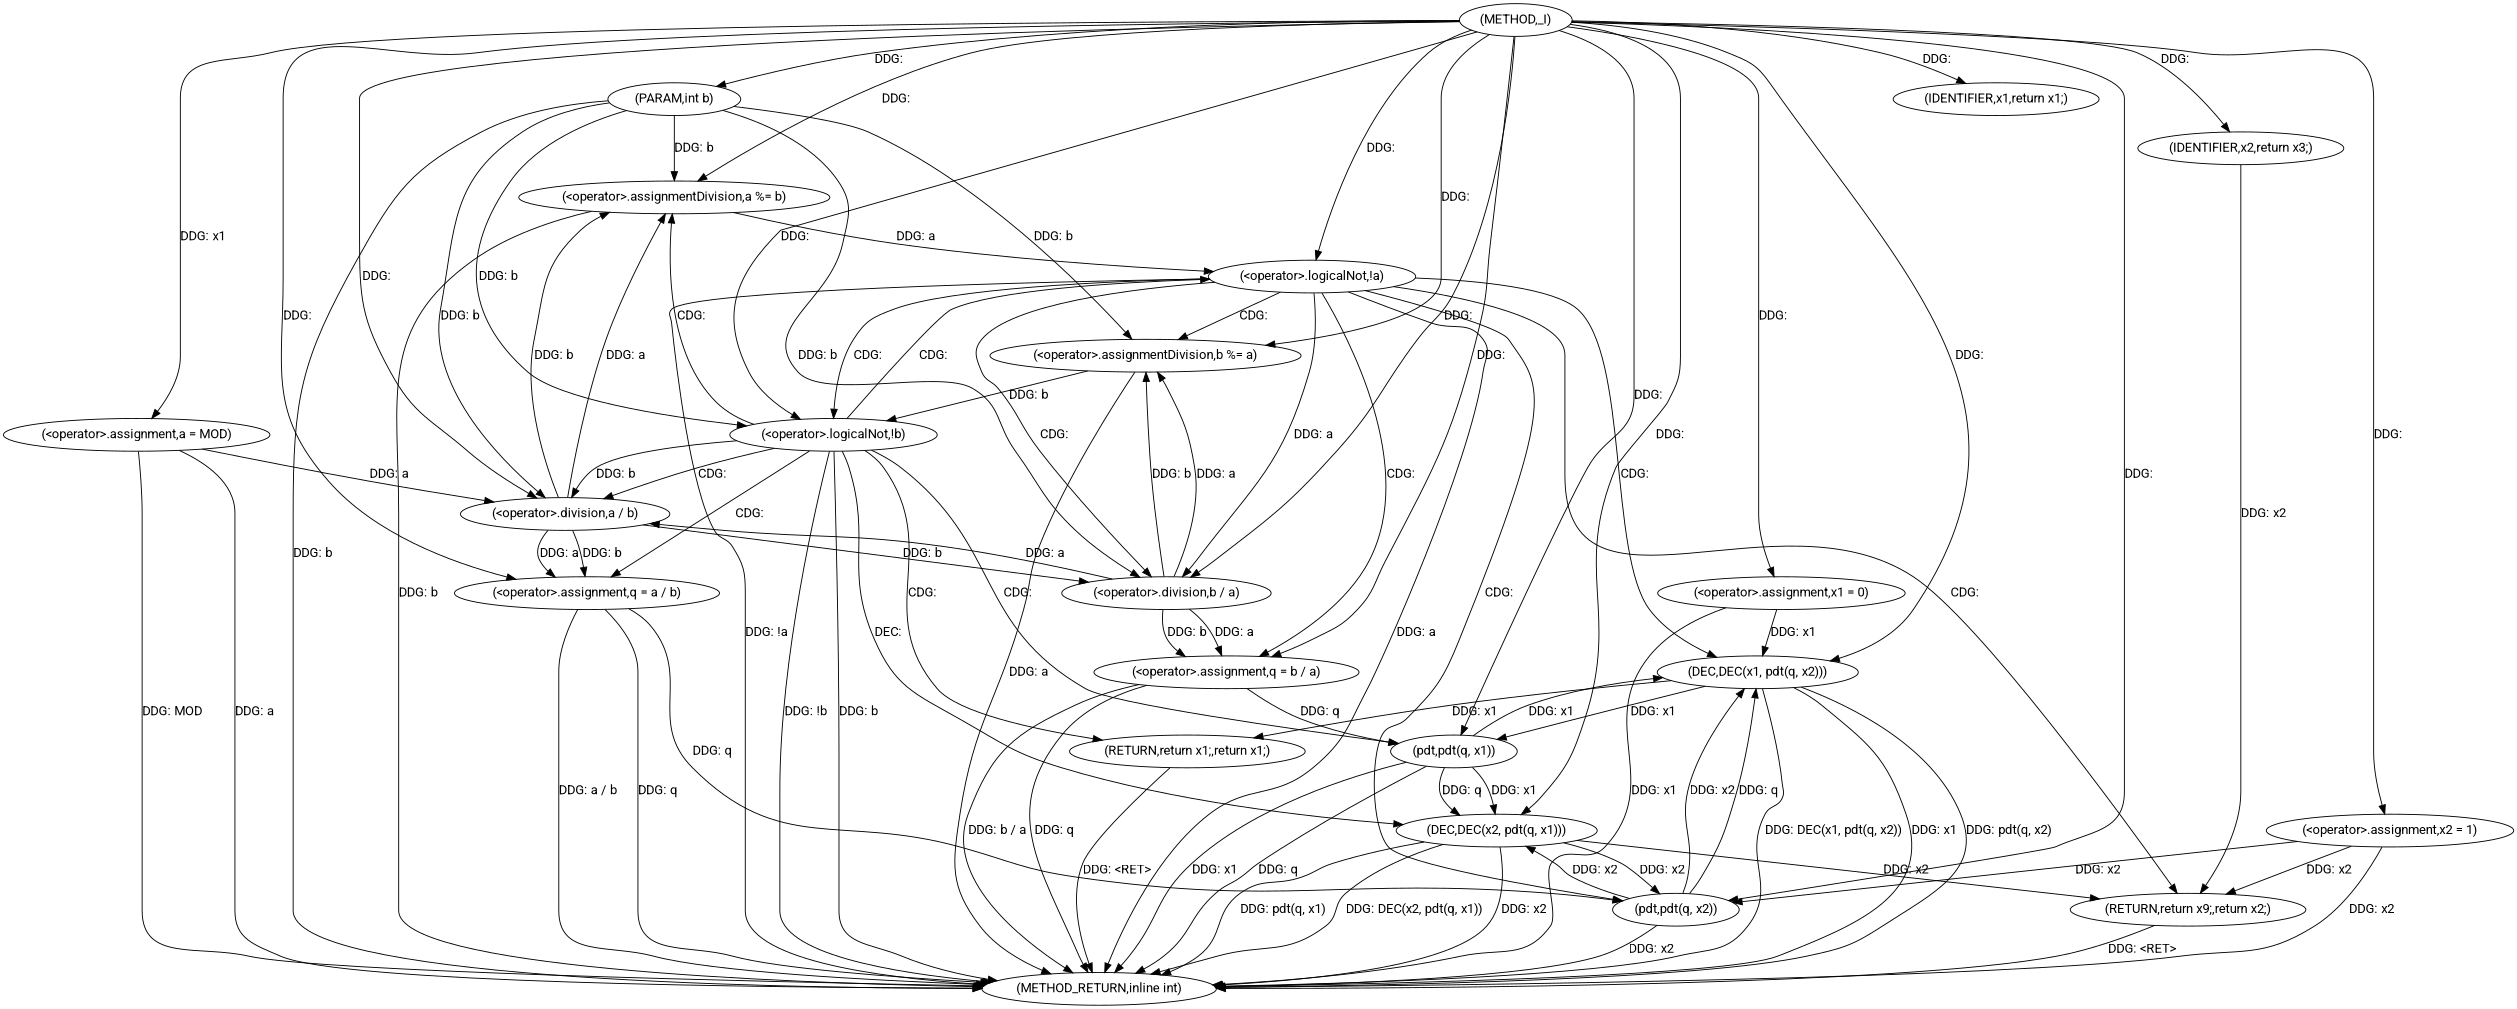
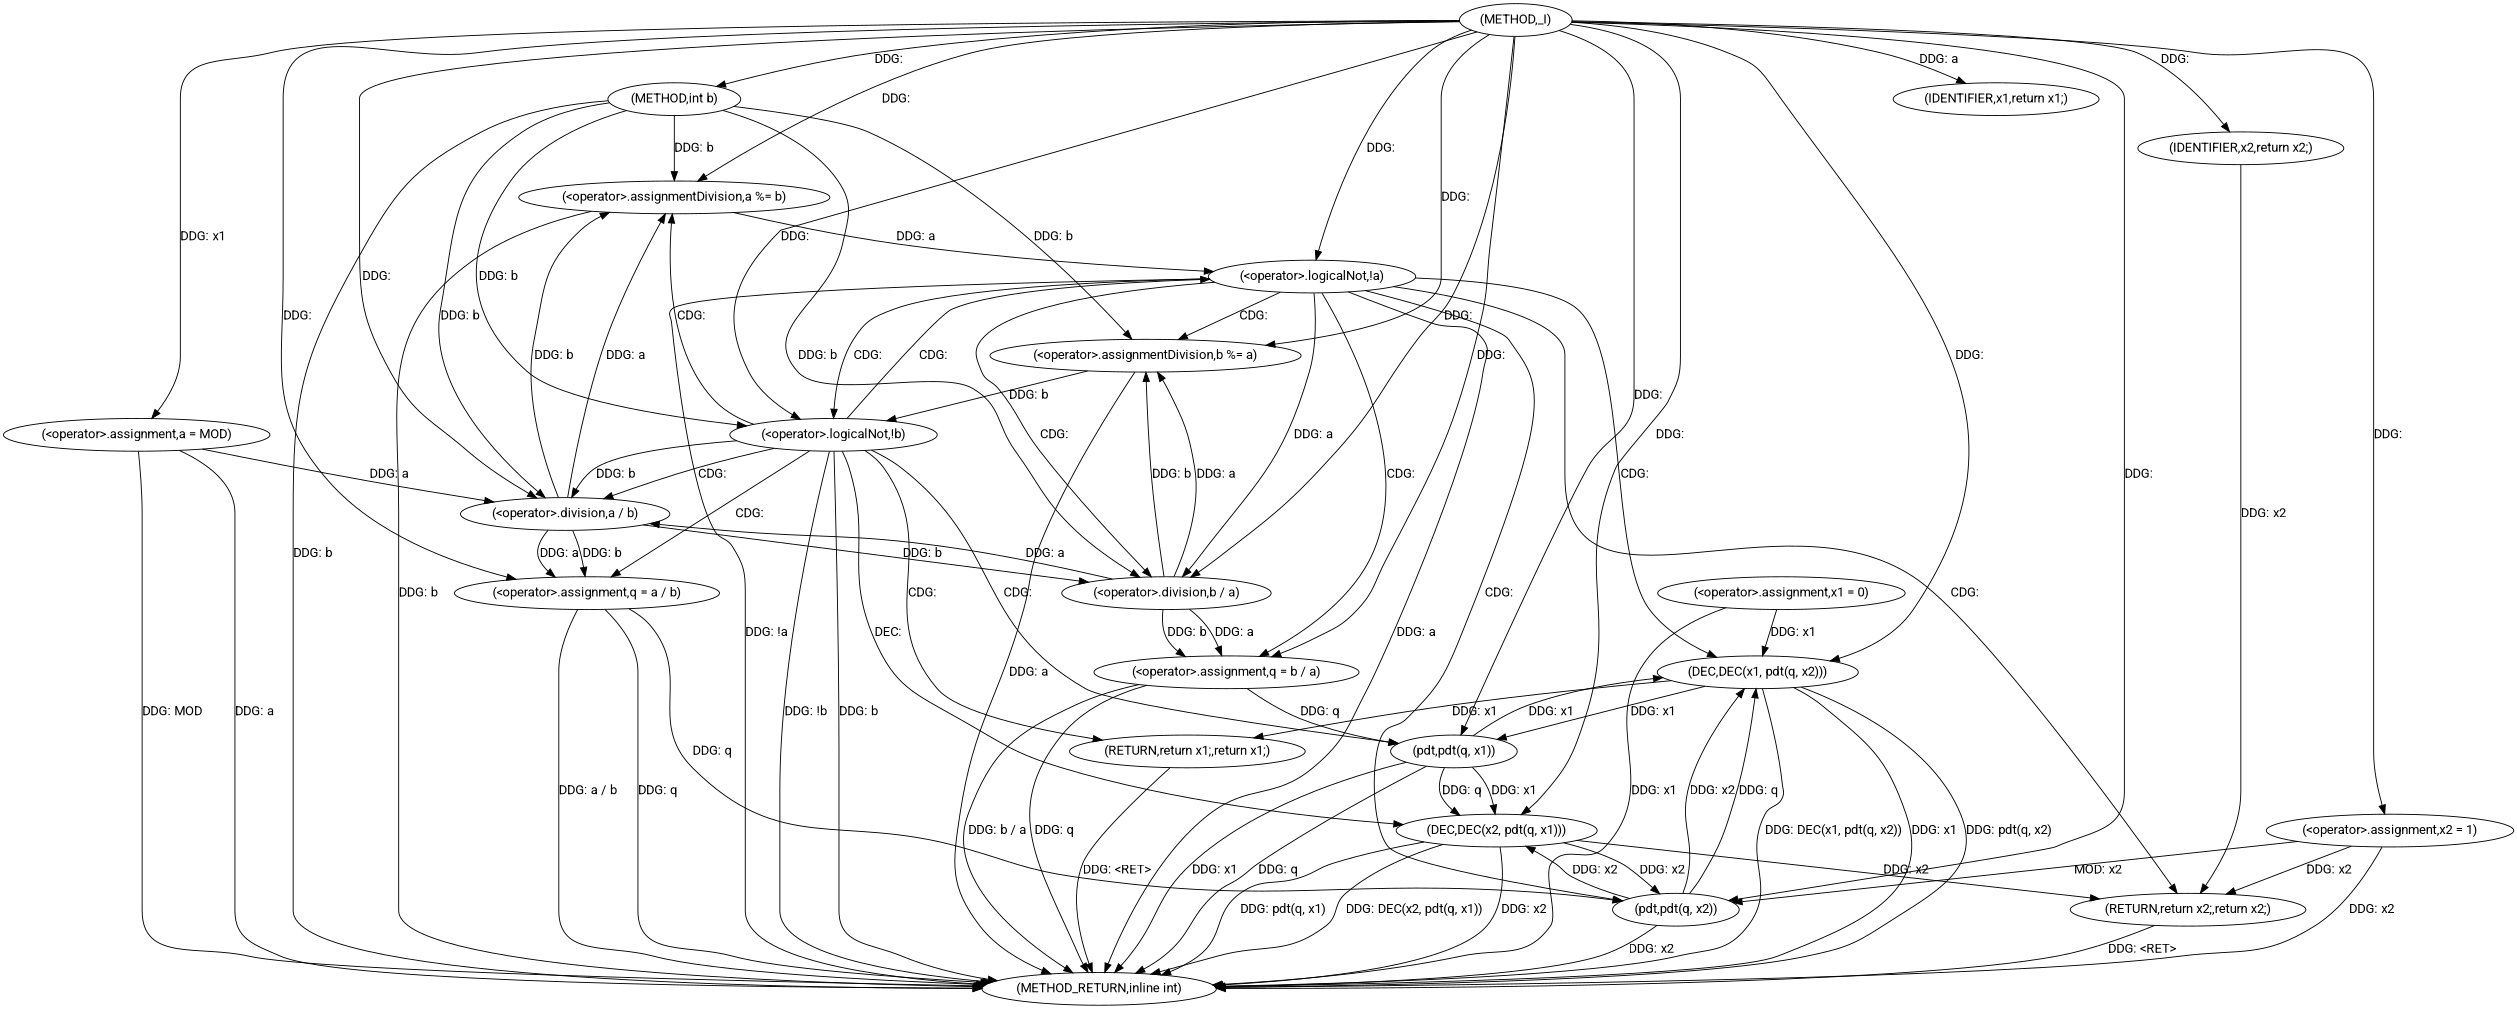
(1939, 60) -> (1939, 60)
(674, 99) -> (674, 99)
(2241, 148) -> (2241, 148)
(1759, 228) -> none
(2098, 870) -> (2098, 870)
(2188, 910) -> (2188, 910)
